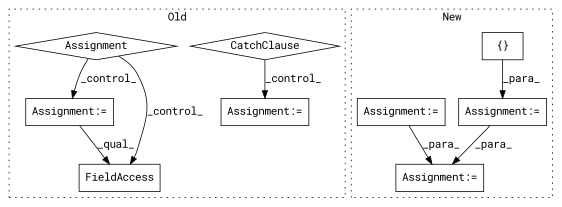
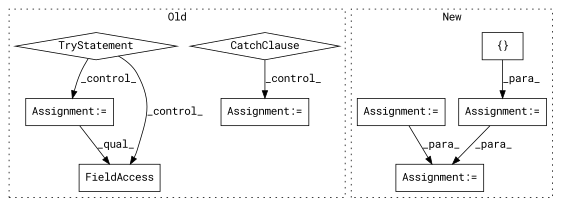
(96, 46) -> (96, 46)
